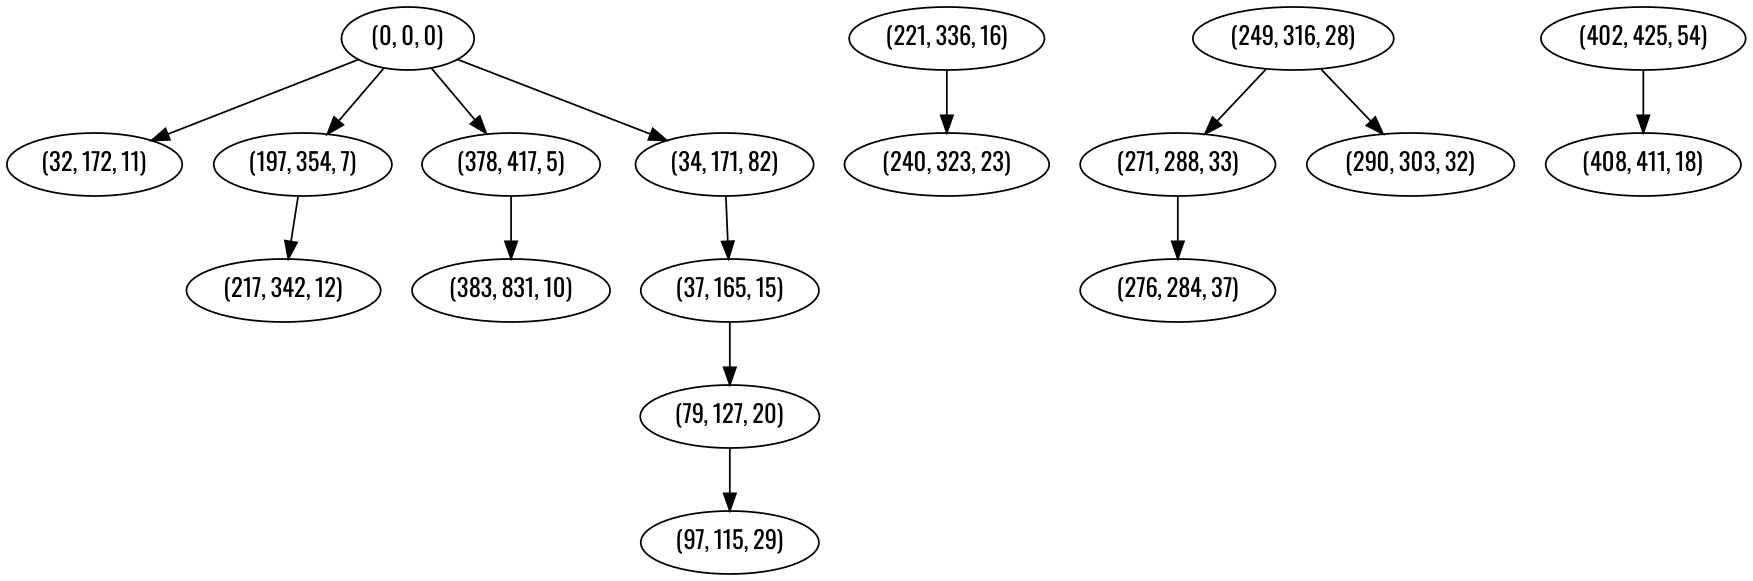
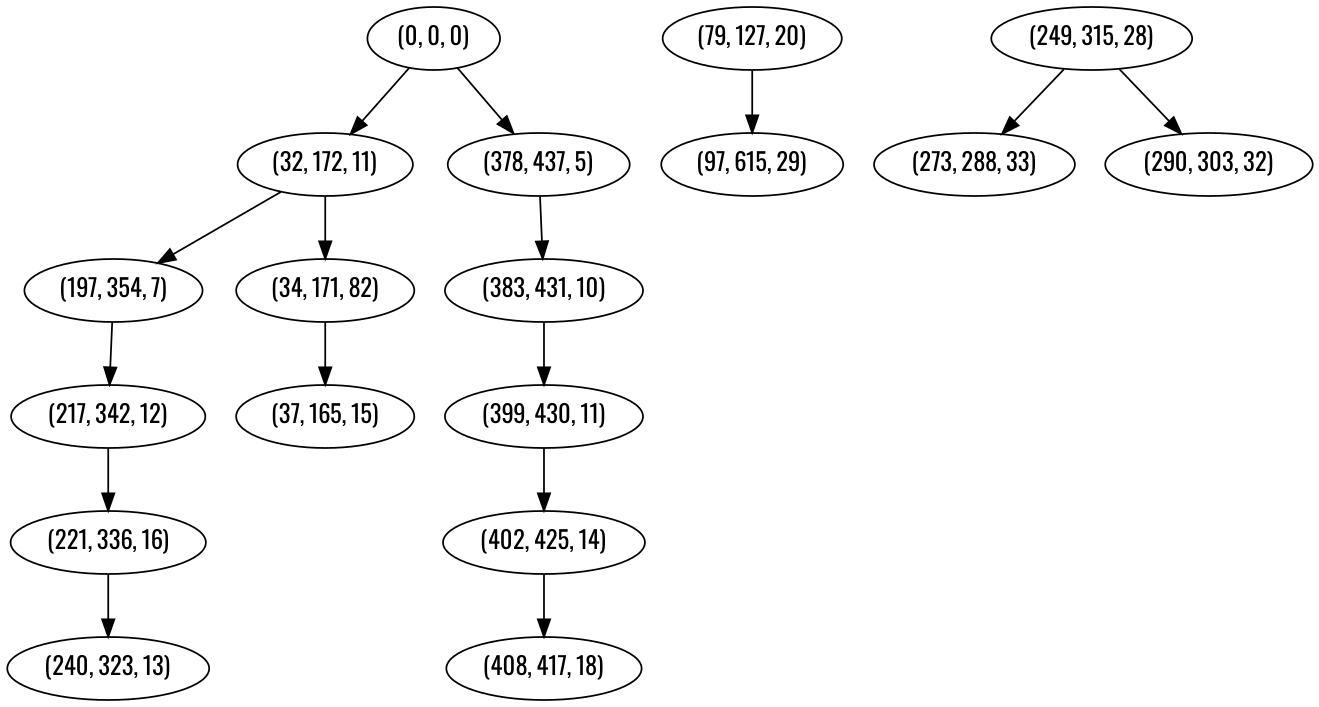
(1293, 38) -> (1092, 38)
(1643, 38) -> (544, 542)
(361, 94) -> (227, 223)
(554, 97) -> (325, 219)
(511, 164) -> (539, 164)
(947, 164) -> (108, 668)
(1178, 164) -> (974, 164)
(1643, 164) -> (544, 668)
(511, 290) -> (544, 290)
(1178, 290) -> none
(730, 345) -> none
none -> (544, 416)
none -> (108, 471)
(730, 542) -> (752, 164)
